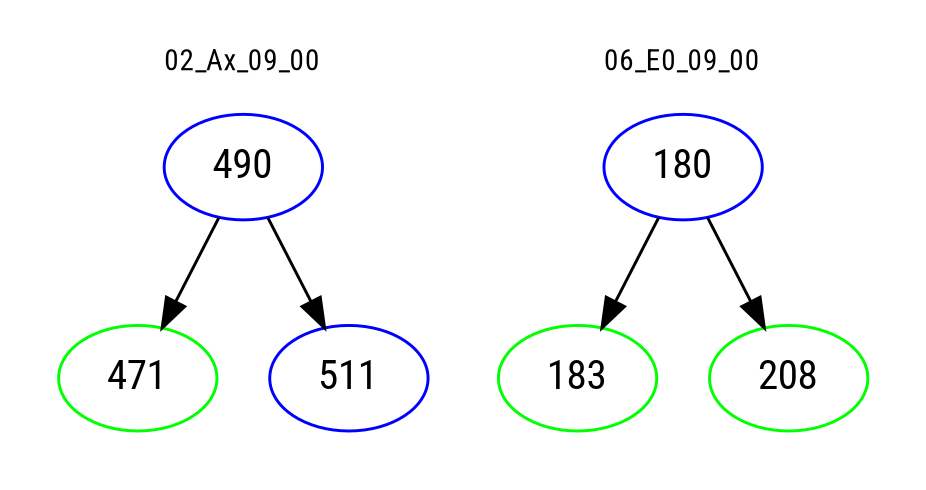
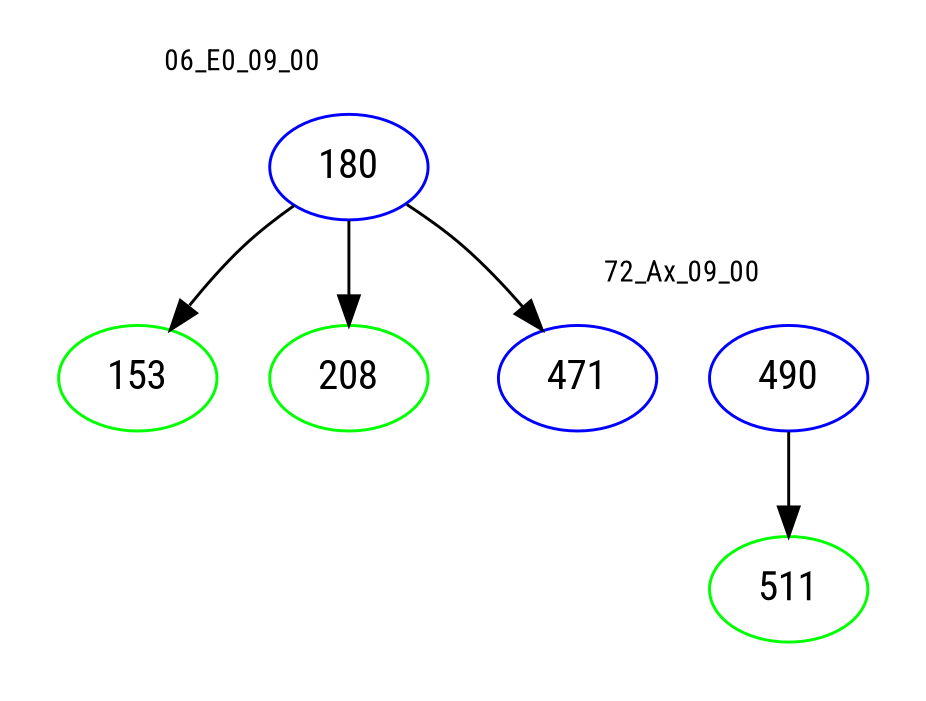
(243, 63) -> (683, 274)
(197, 260) -> (494, 275)
(138, 378) -> (578, 378)
(349, 378) -> (789, 589)
(578, 378) -> (138, 378)
